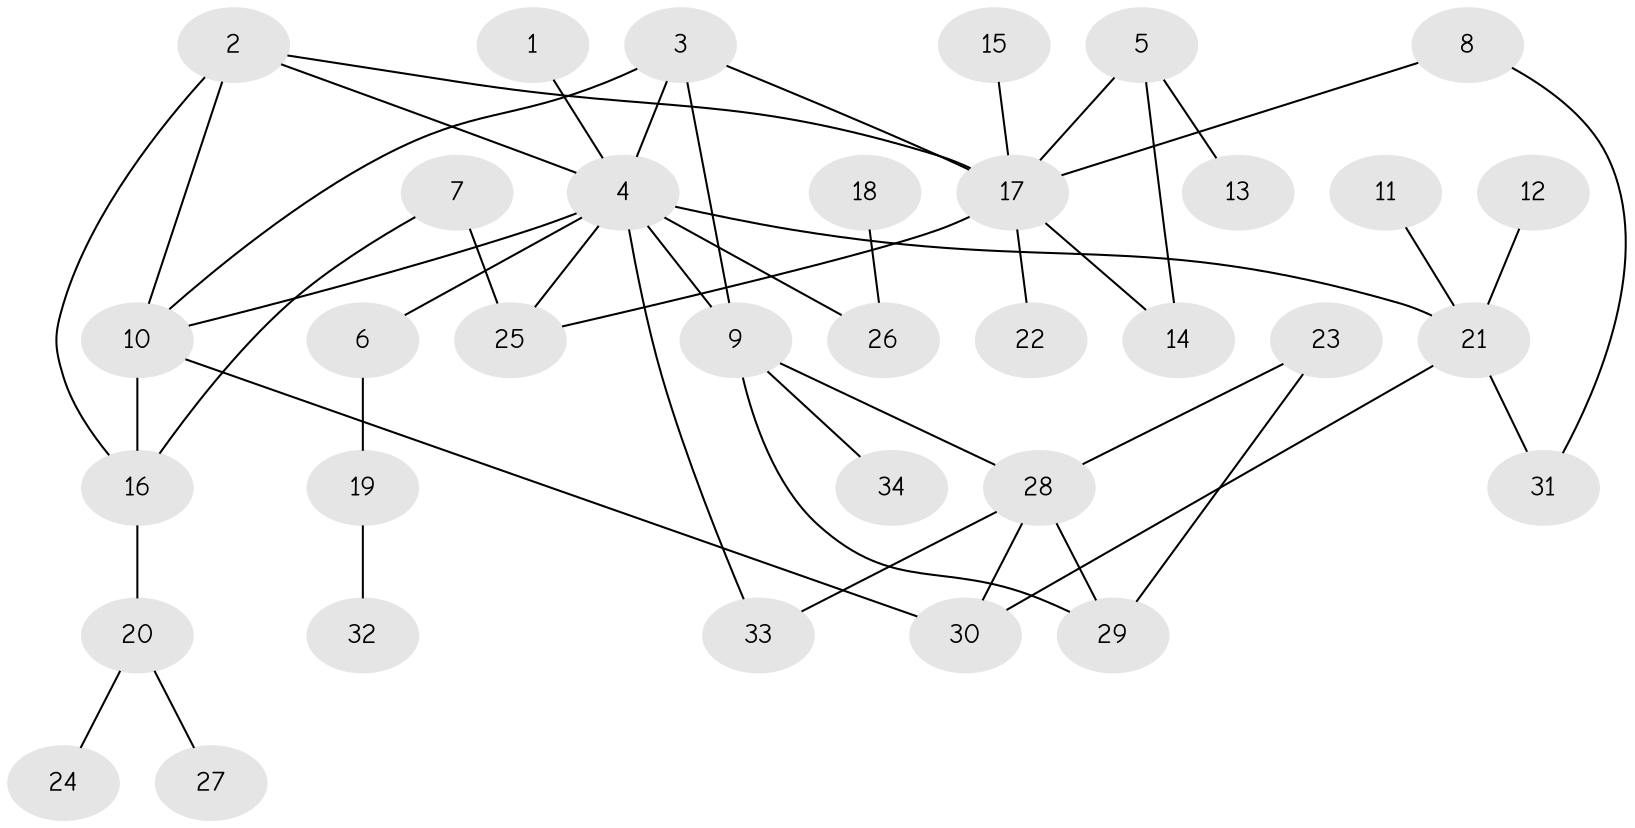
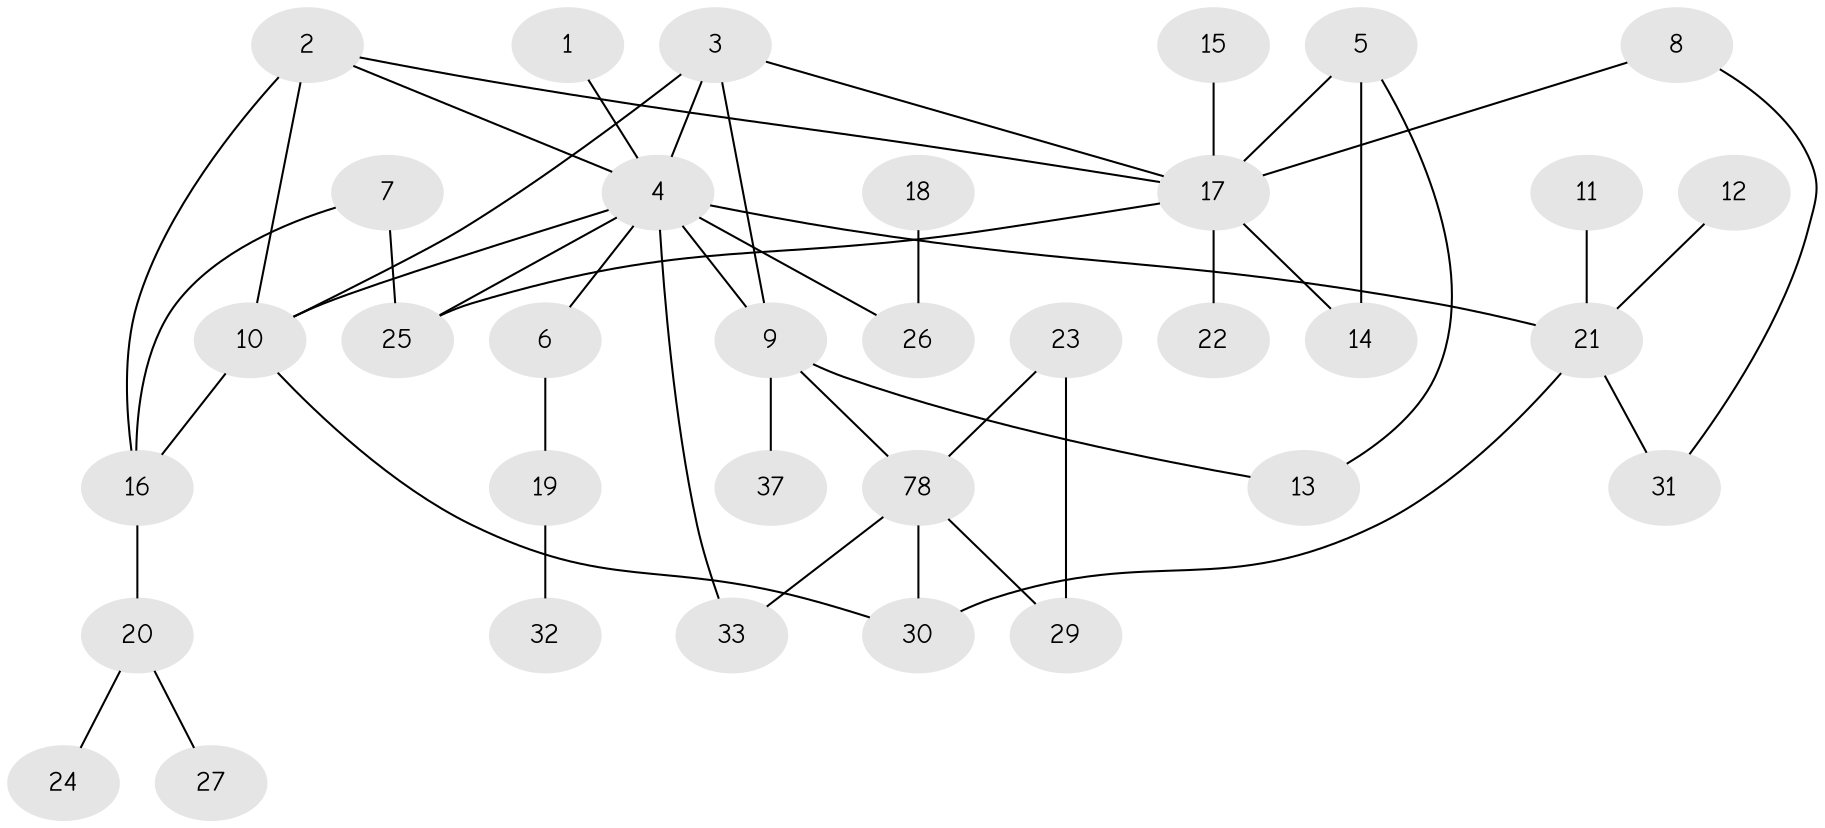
(892, 488) -> (771, 488)
(1039, 488) -> (918, 488)
(860, 554) -> (1029, 431)
